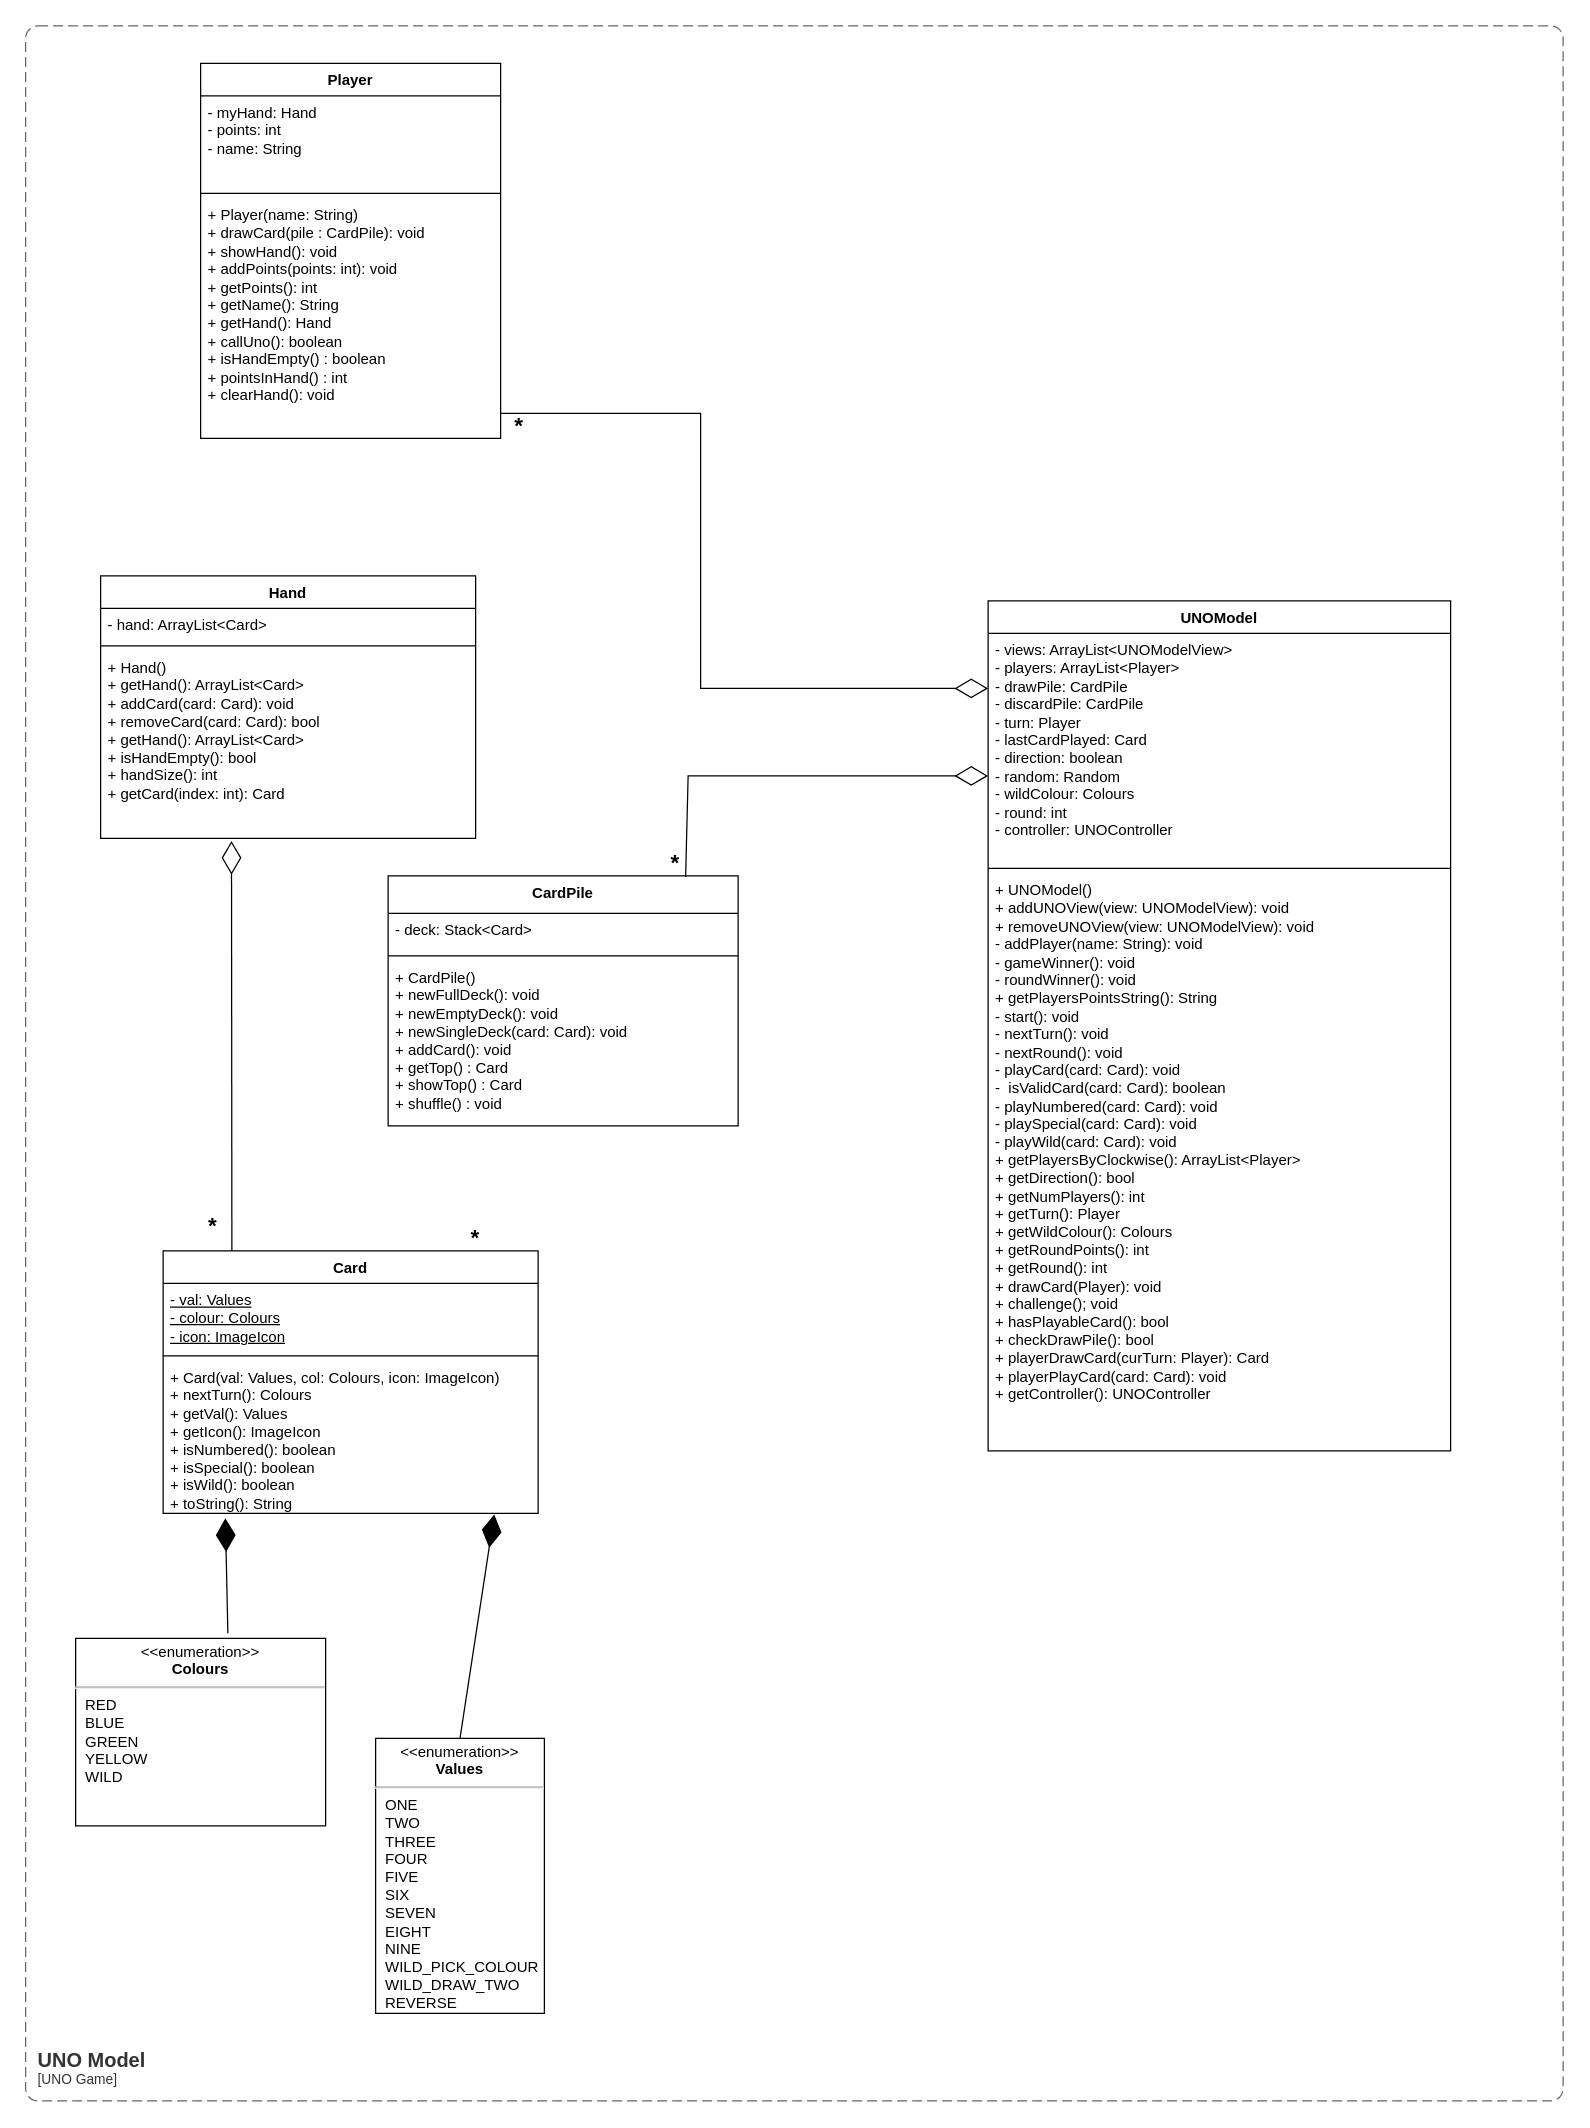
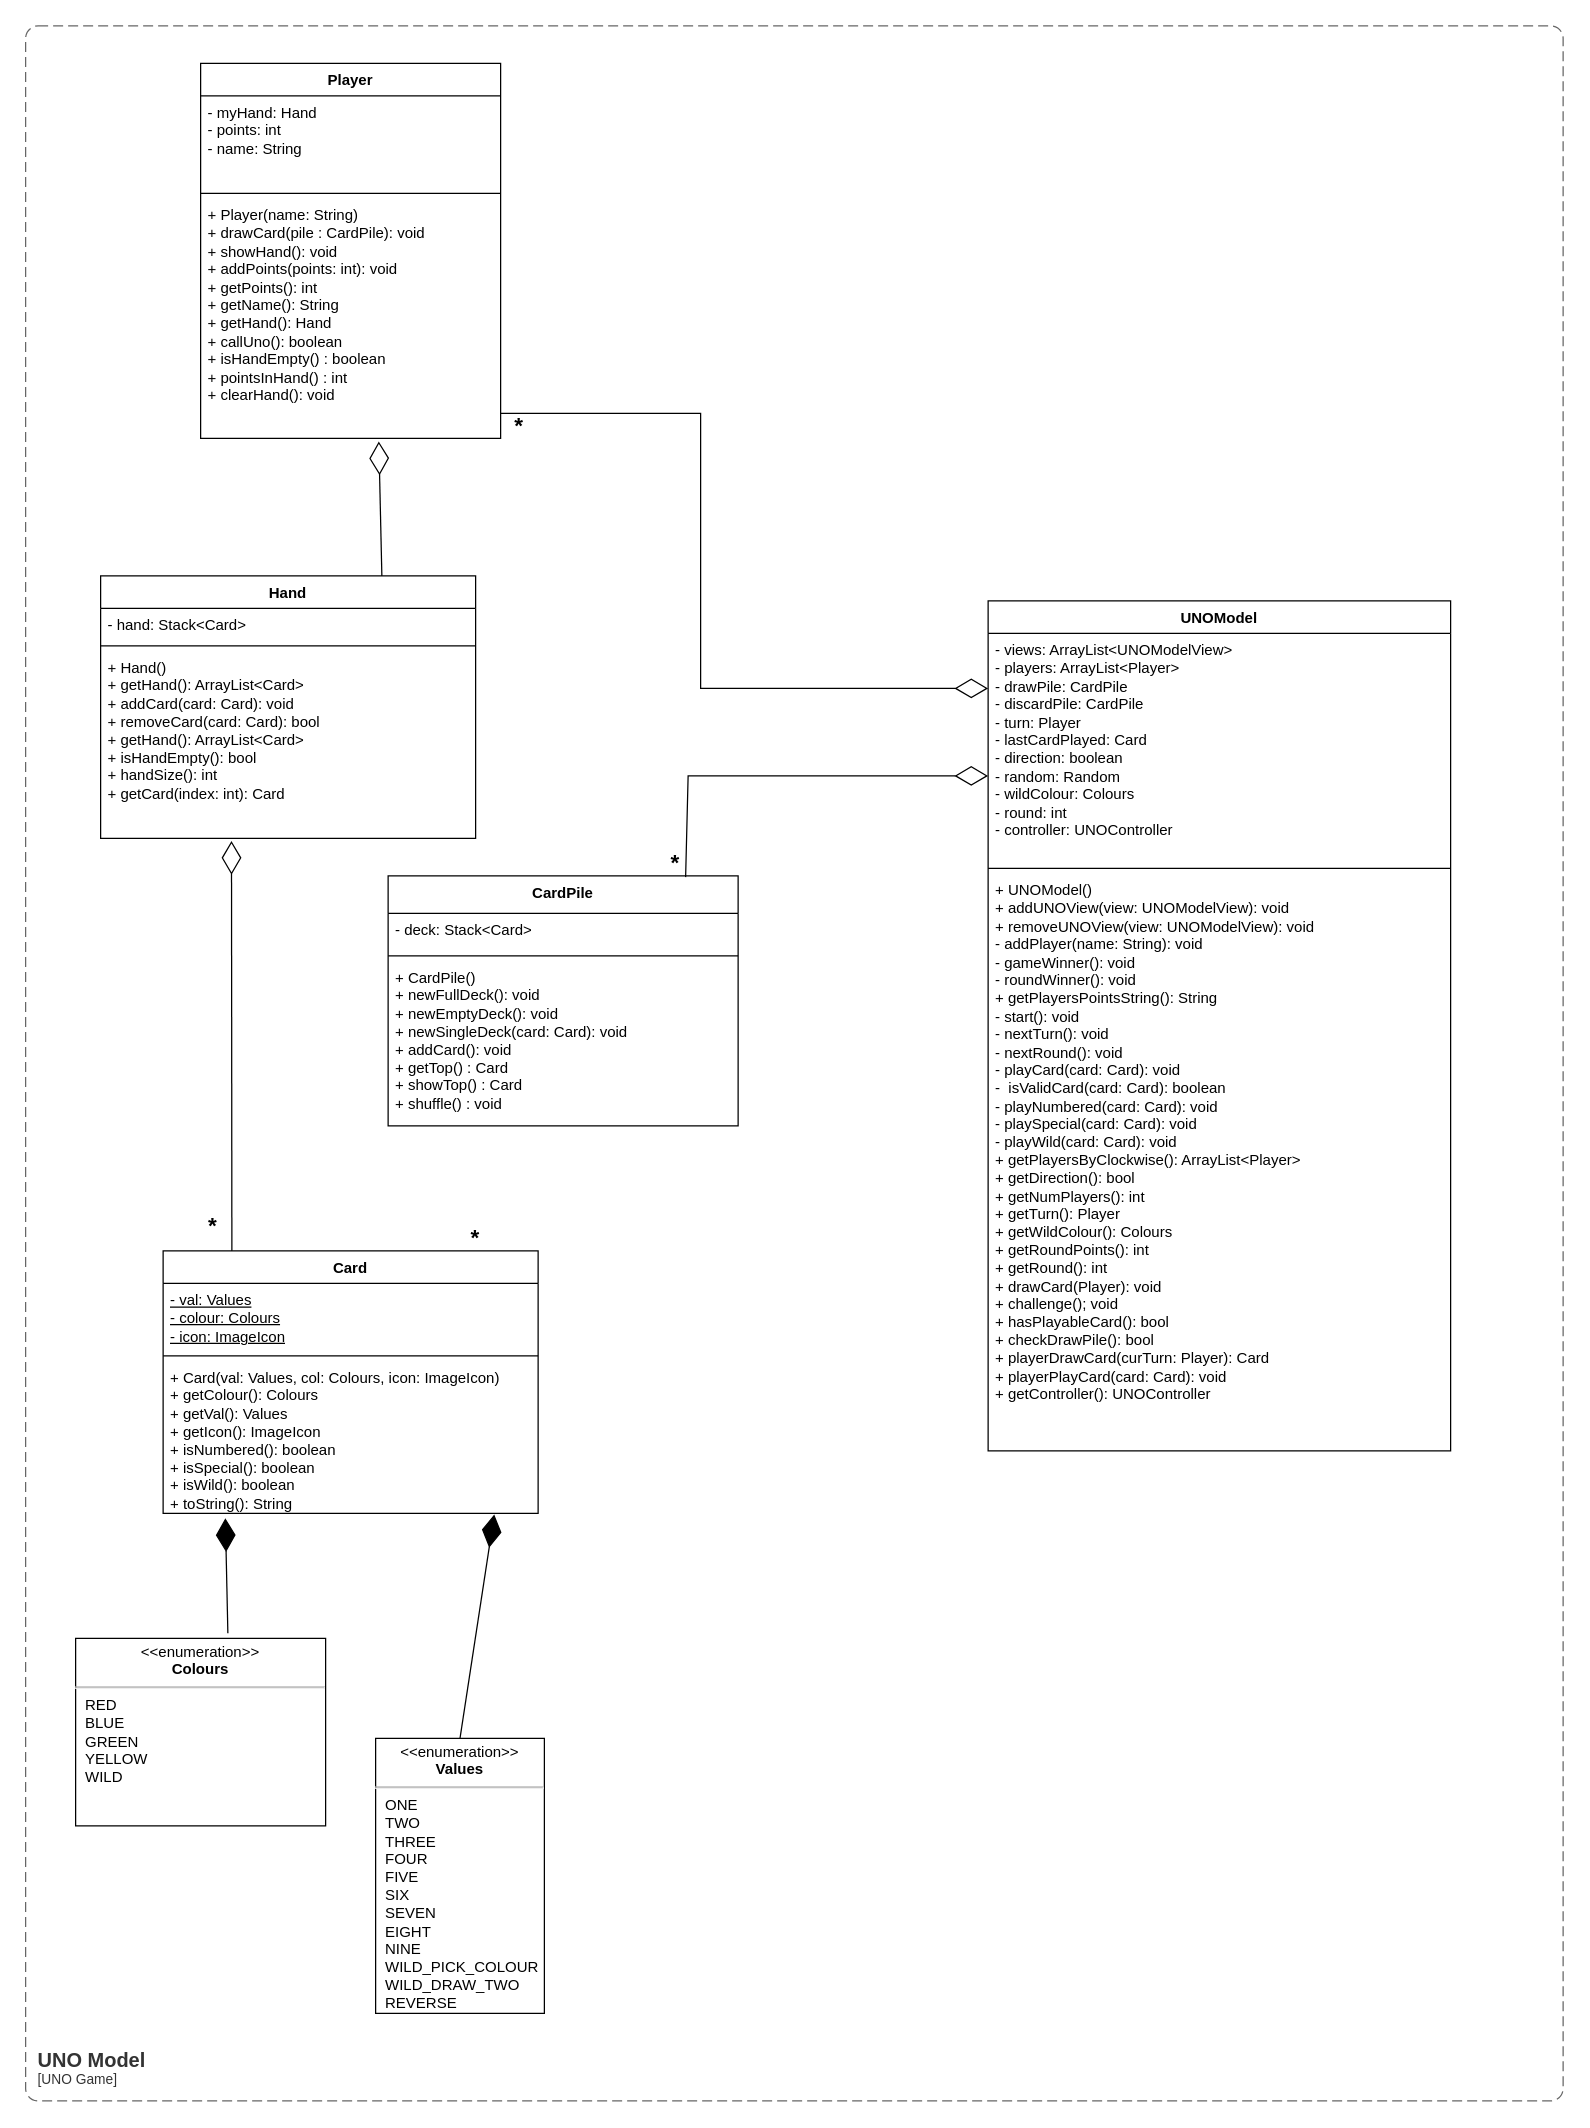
none -> (381, 525)
(197, 626) -> (182, 626)
(349, 1441) -> (349, 1441)
